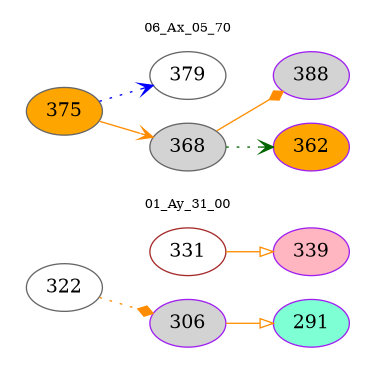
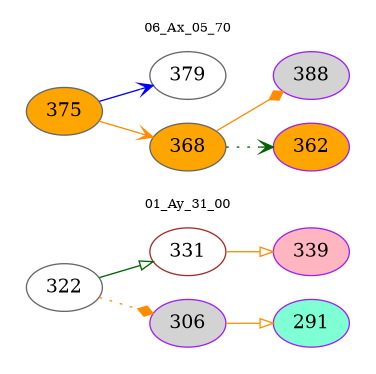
(120, 95) -> (120, 95)
(188, 147) -> (188, 147)
none -> (120, 272)
